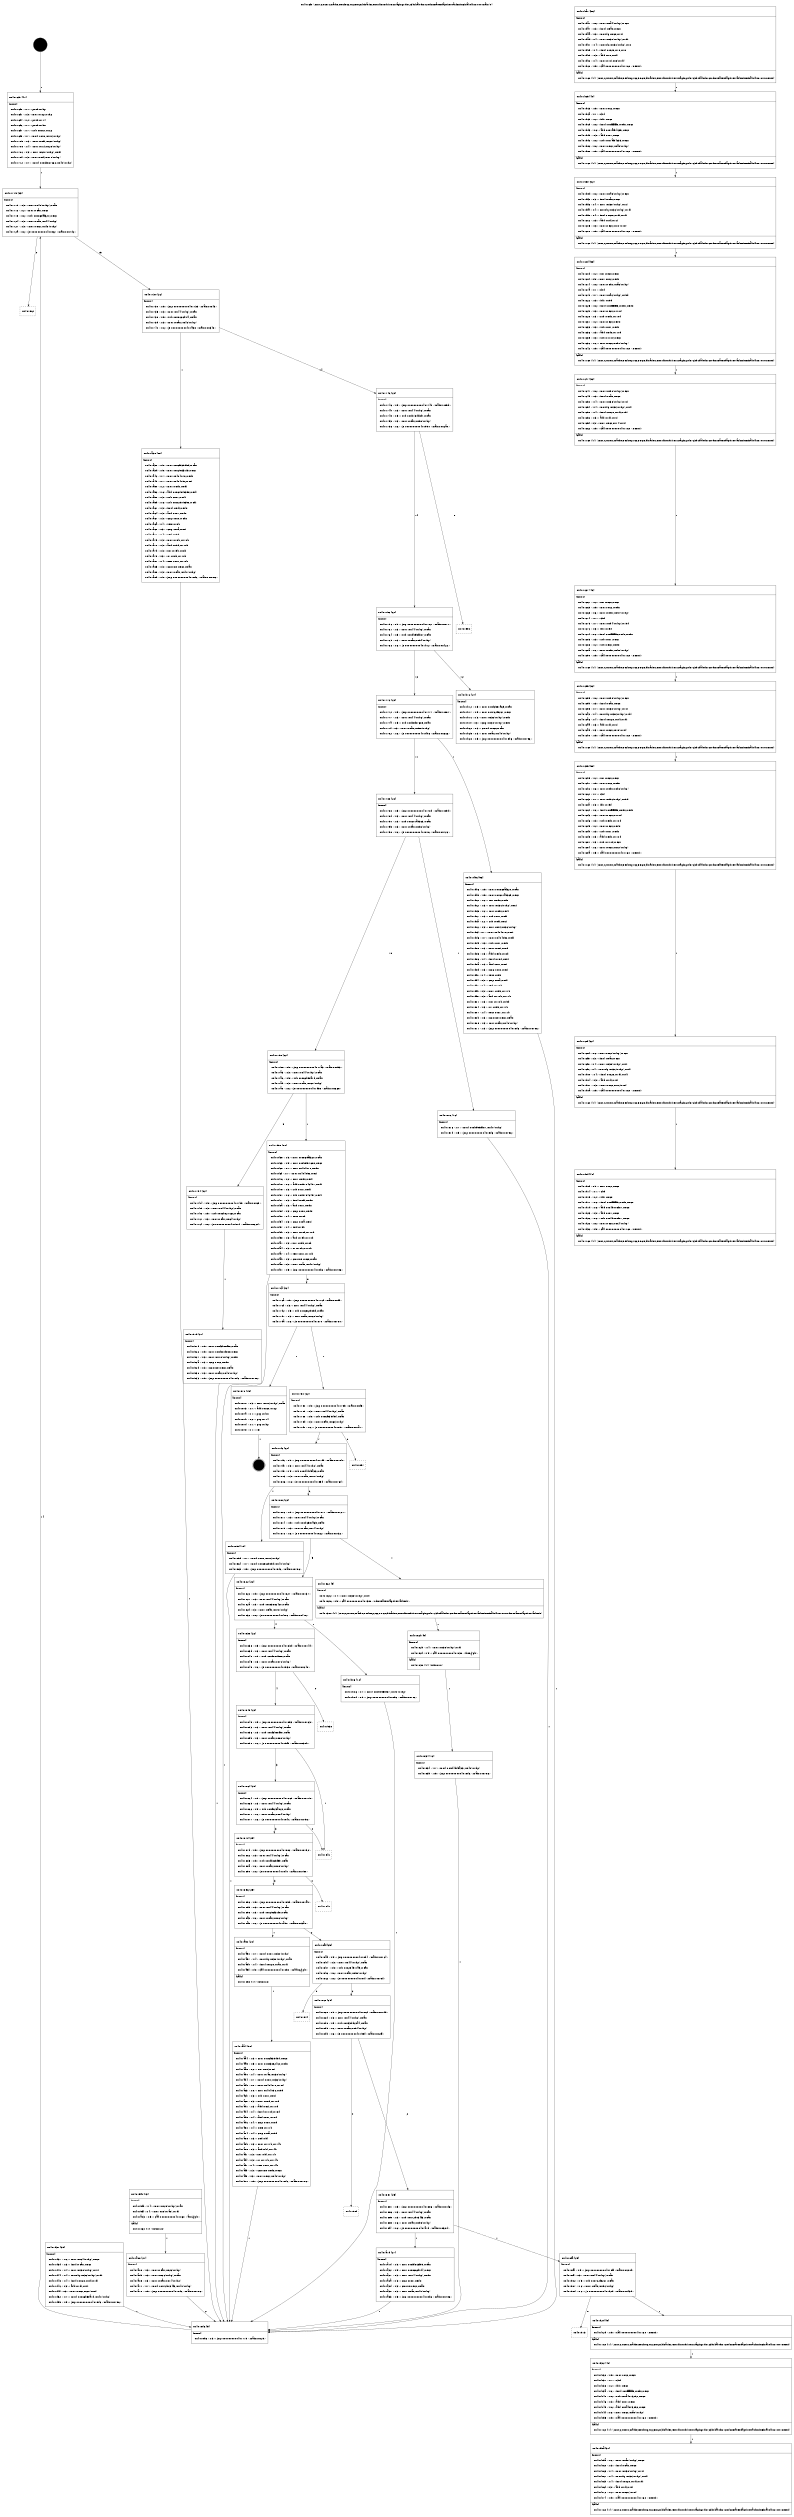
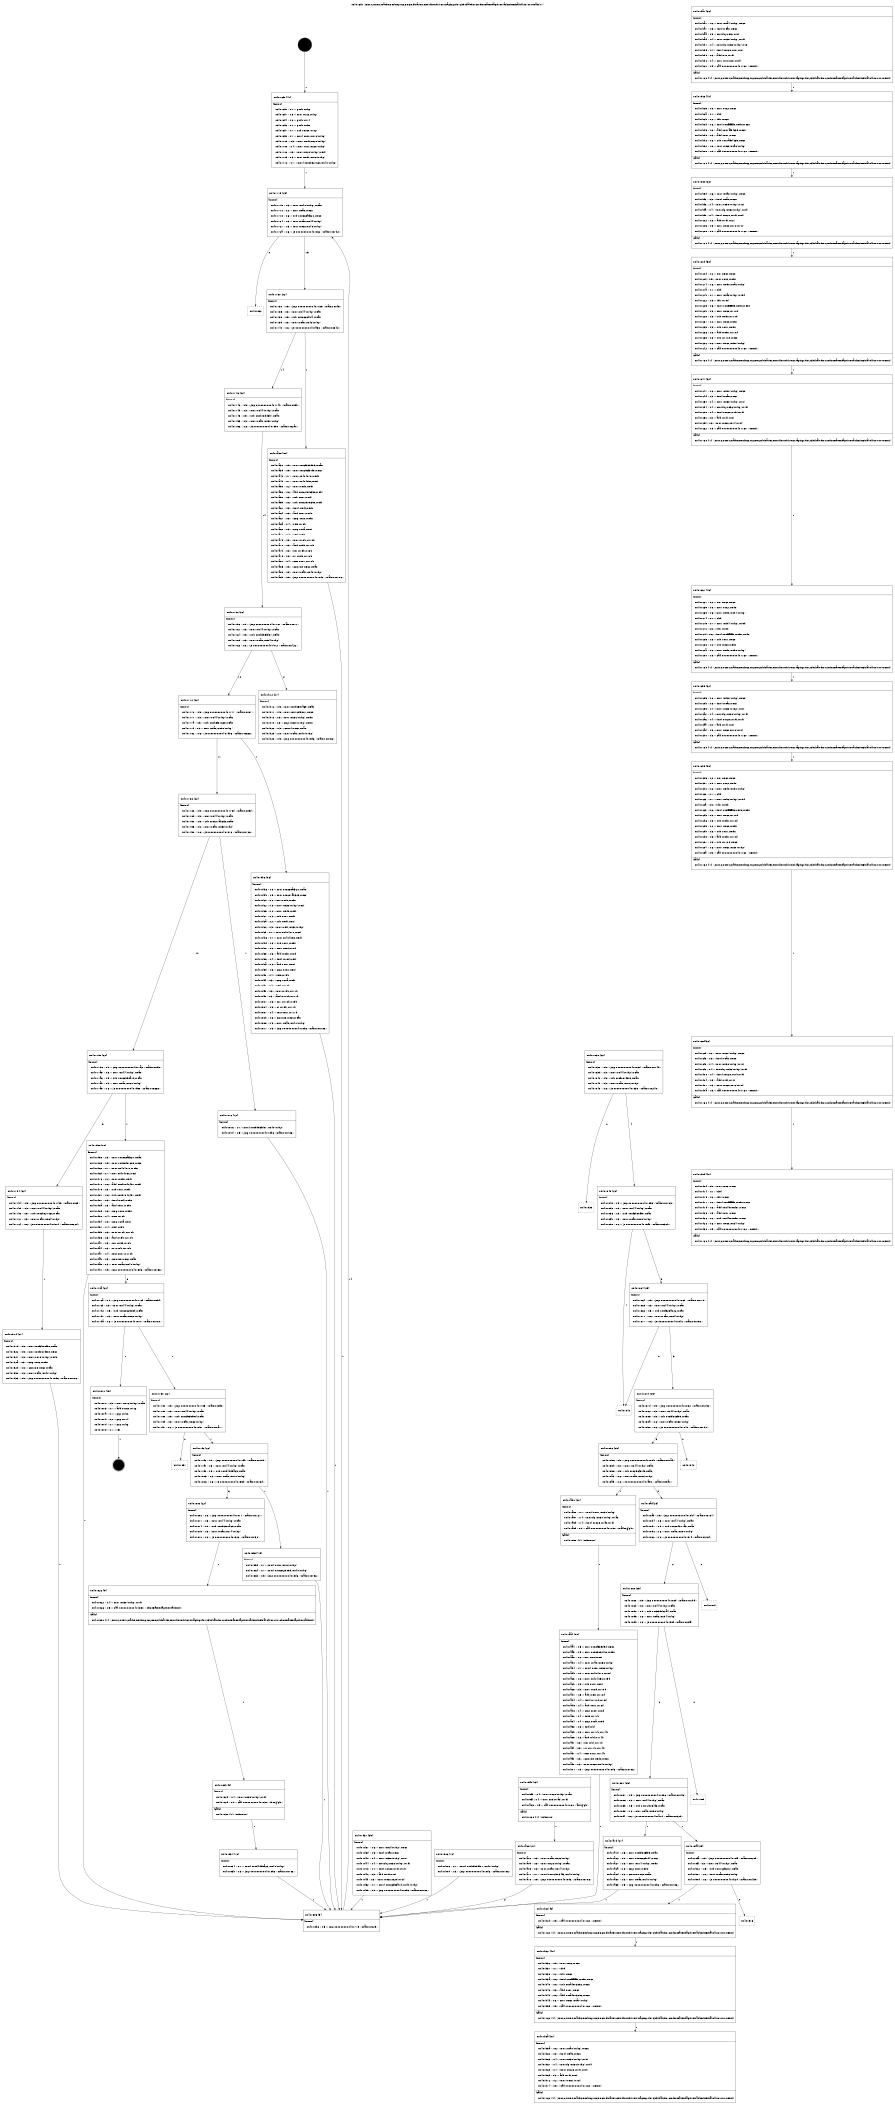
(464, 629) -> none
(462, 677) -> (284, 677)
(273, 1599) -> none
